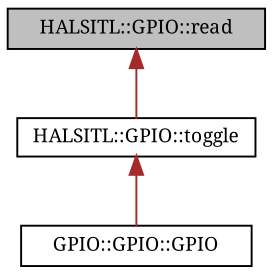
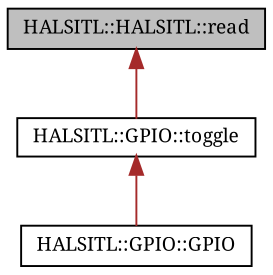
(136, 29) -> (136, 29)
(136, 246) -> (136, 246)
